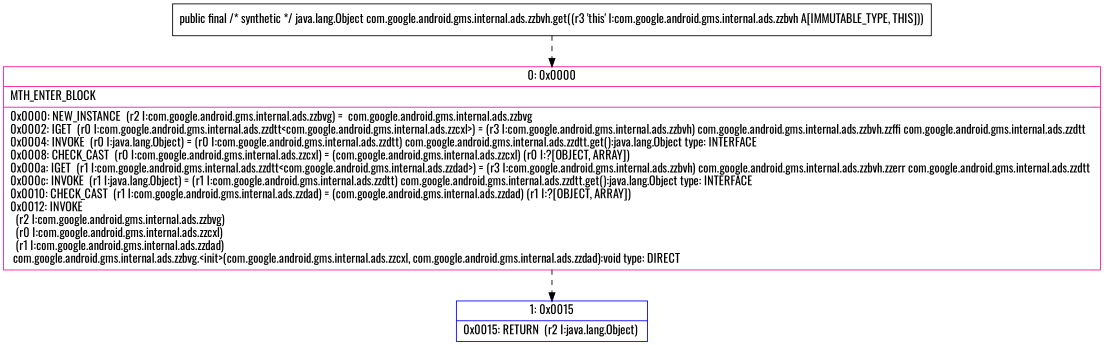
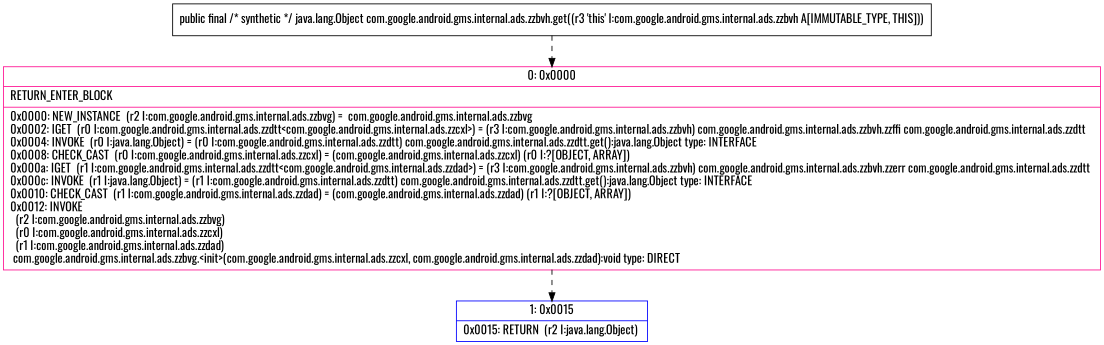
(53, 96) -> (62, 96)
